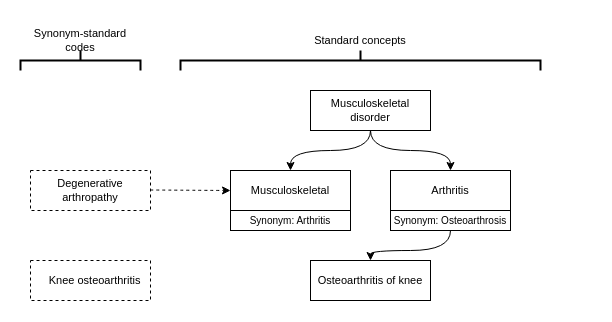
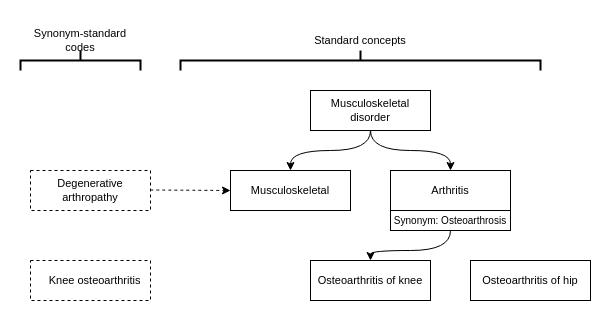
(291, 221) -> none
none -> (531, 281)
